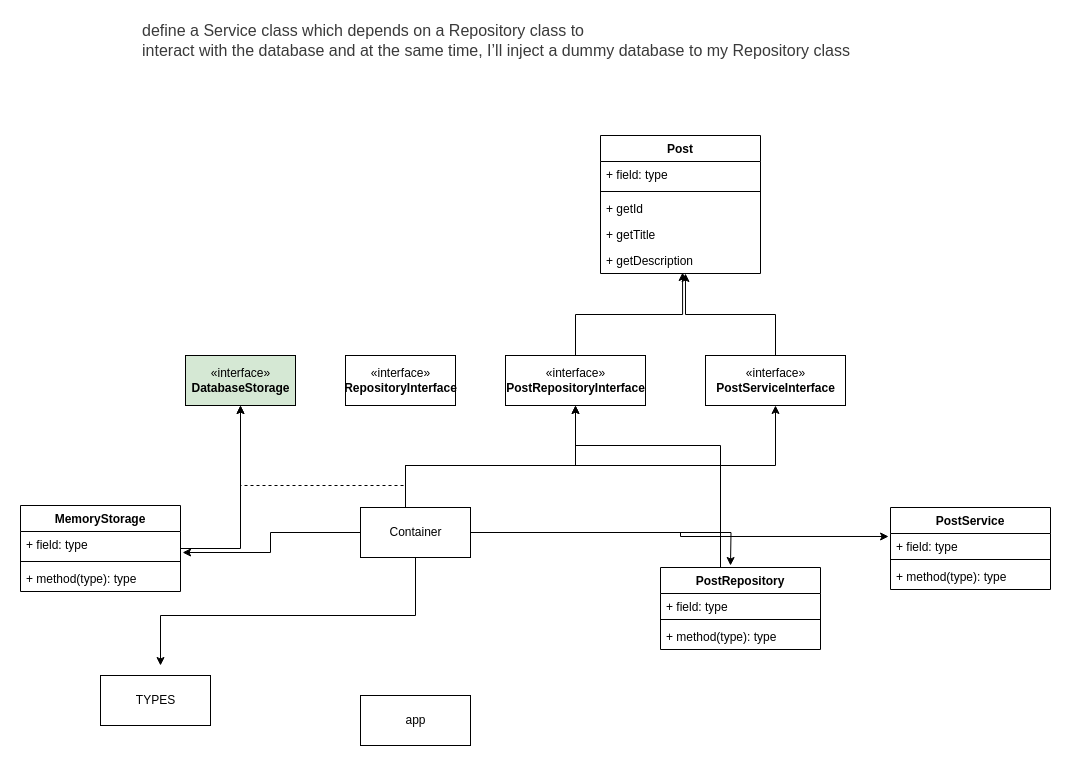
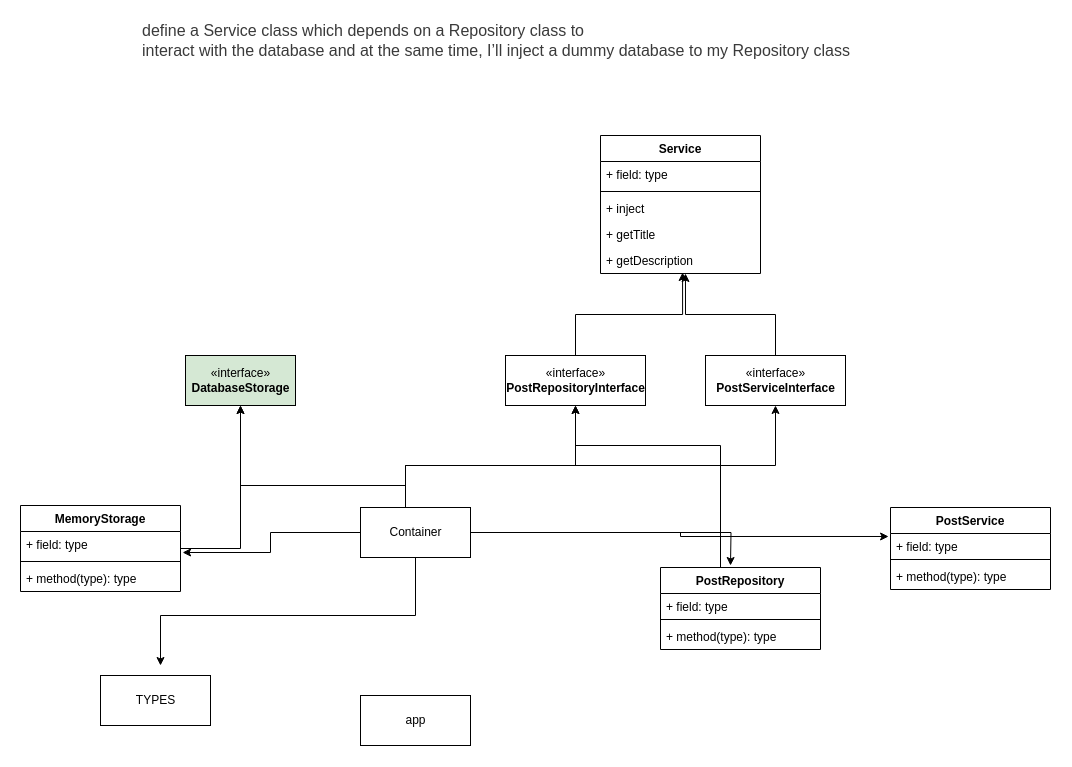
(680, 149) -> (680, 149)
(628, 209) -> (630, 209)
(401, 381) -> none
(323, 486) -> (323, 486)
